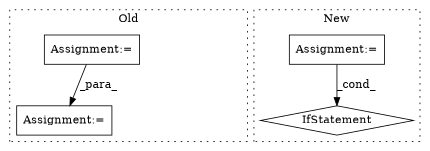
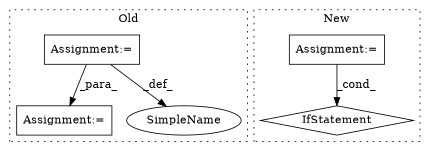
none -> (184, 120)
